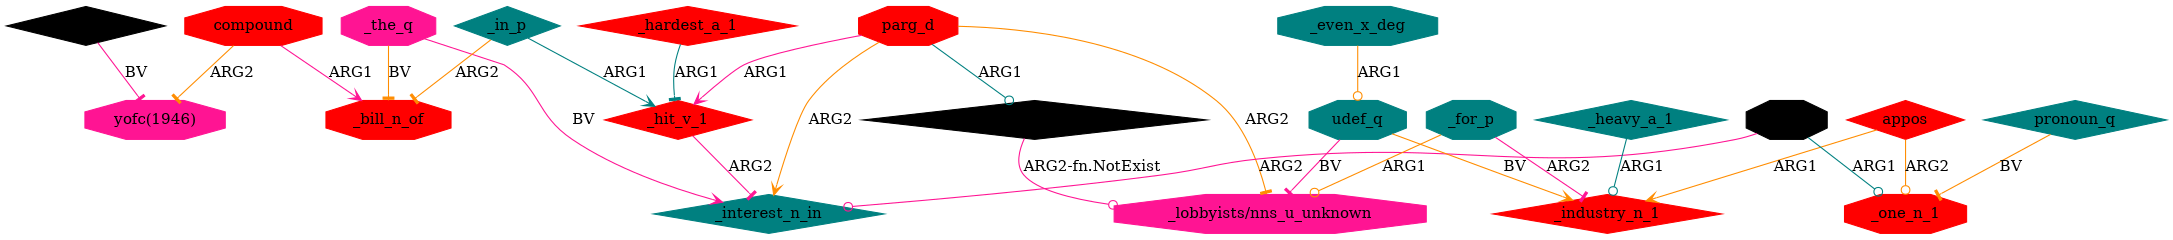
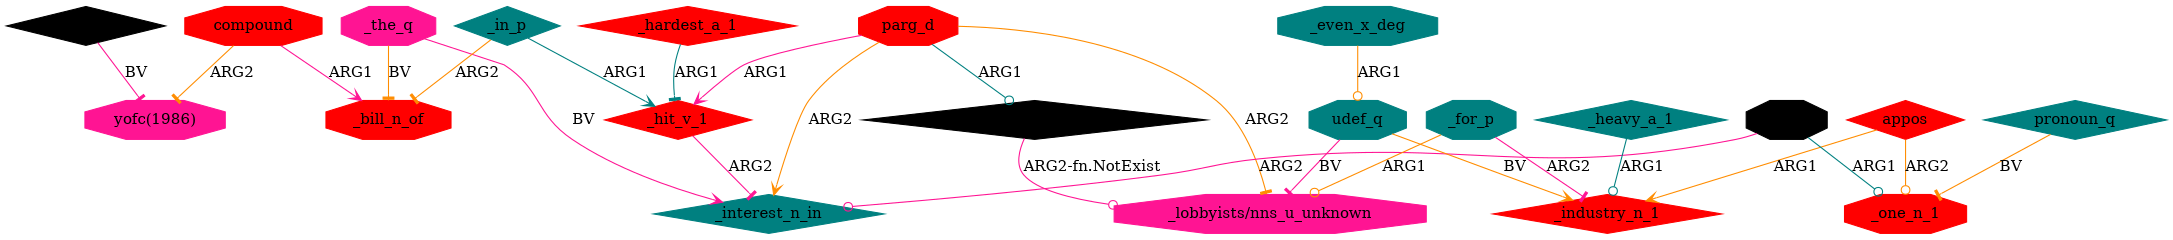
(155, 120) -> (155, 120)
